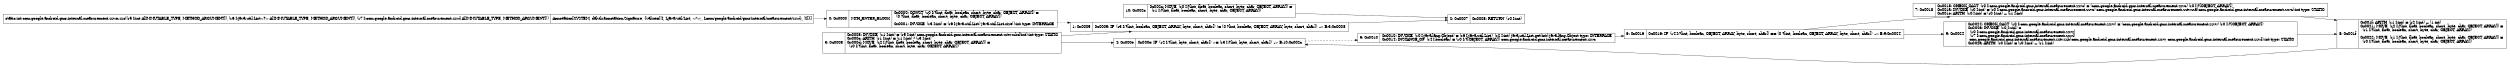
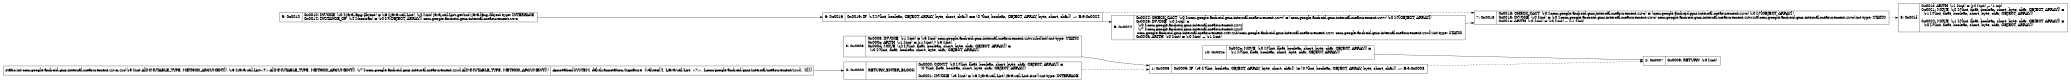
(2318, 18) -> (1892, 18)
(870, 19) -> (891, 70)
(1397, 22) -> (1534, 64)
(1876, 22) -> (1287, 11)
(2316, 34) -> (1468, 23)
(1209, 43) -> none
